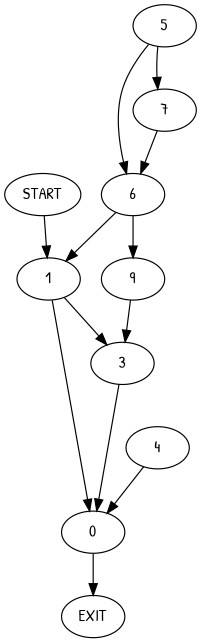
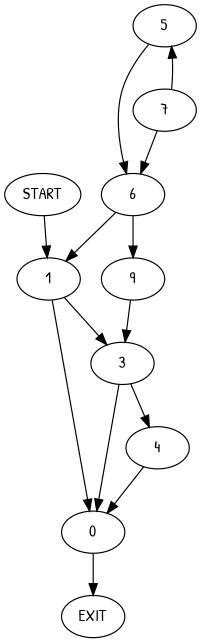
(157, 62) -> (173, 74)
none -> (138, 400)
